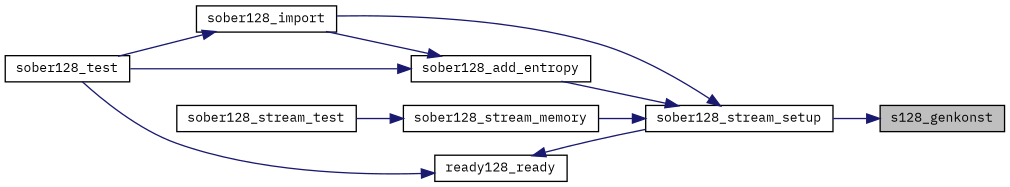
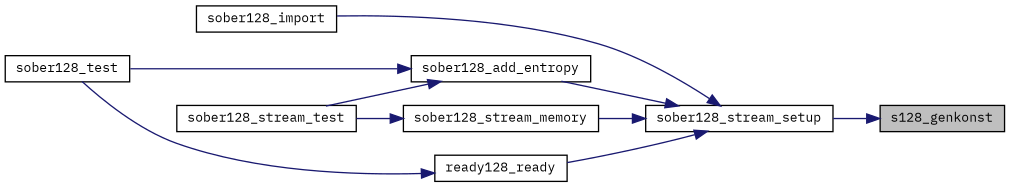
(377, 42) -> (377, 95)
(160, 46) -> none
(595, 140) -> (631, 150)
